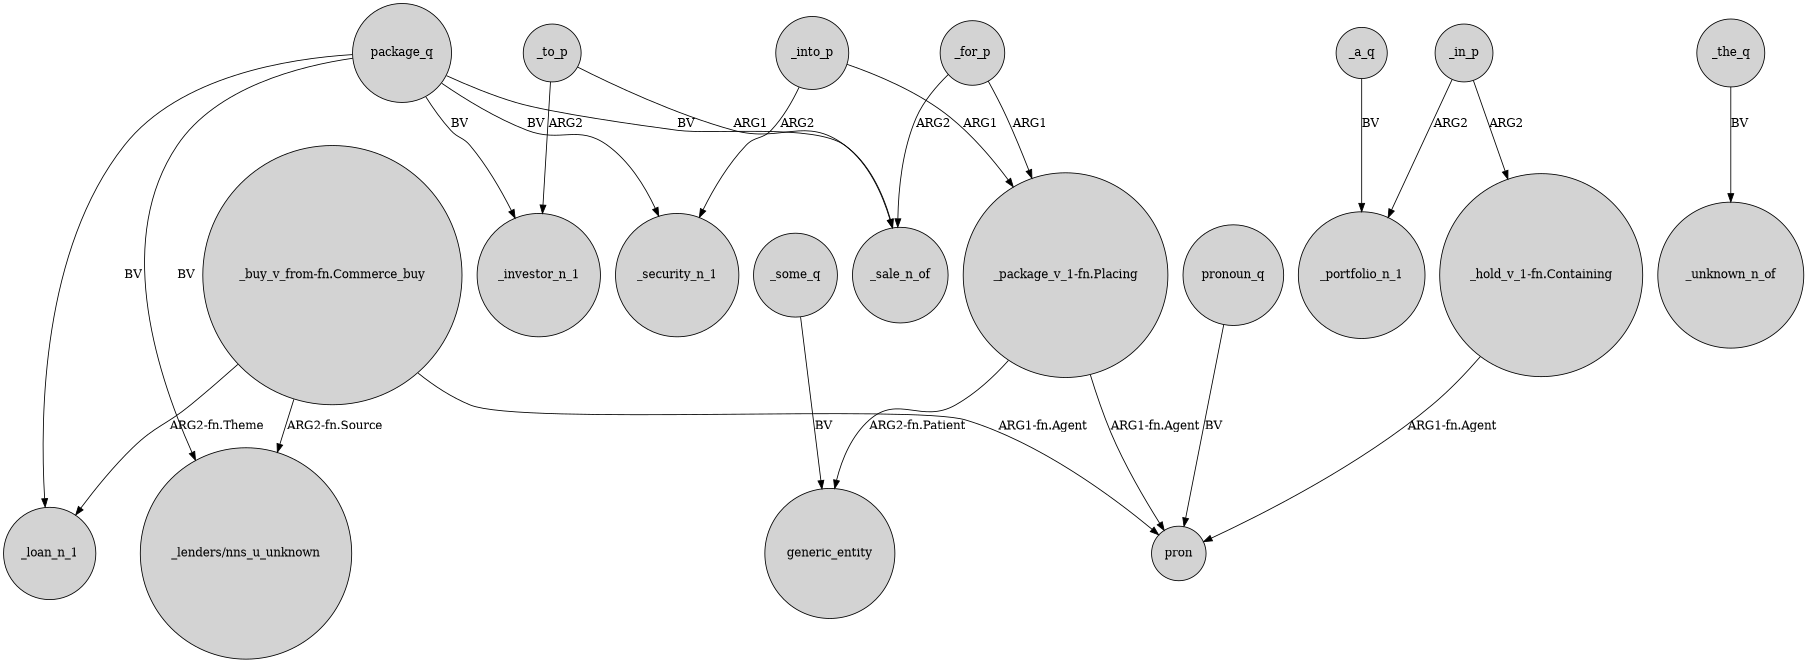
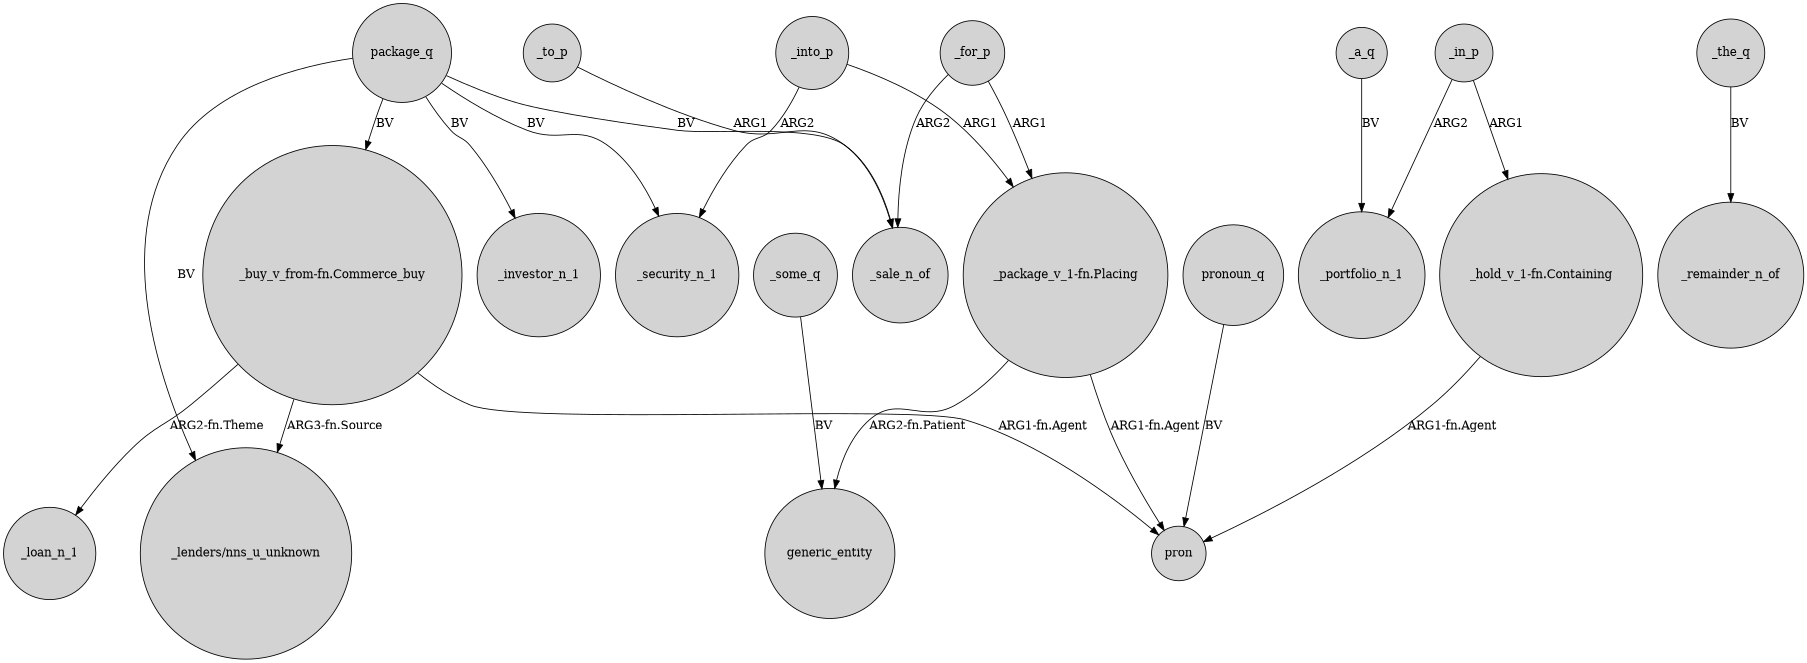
(1506, 124) -> (1506, 124)
(547, 143) -> none
(93, 195) -> (375, 120)
(1731, 275) -> (1731, 275)
(335, 426) -> (335, 426)
